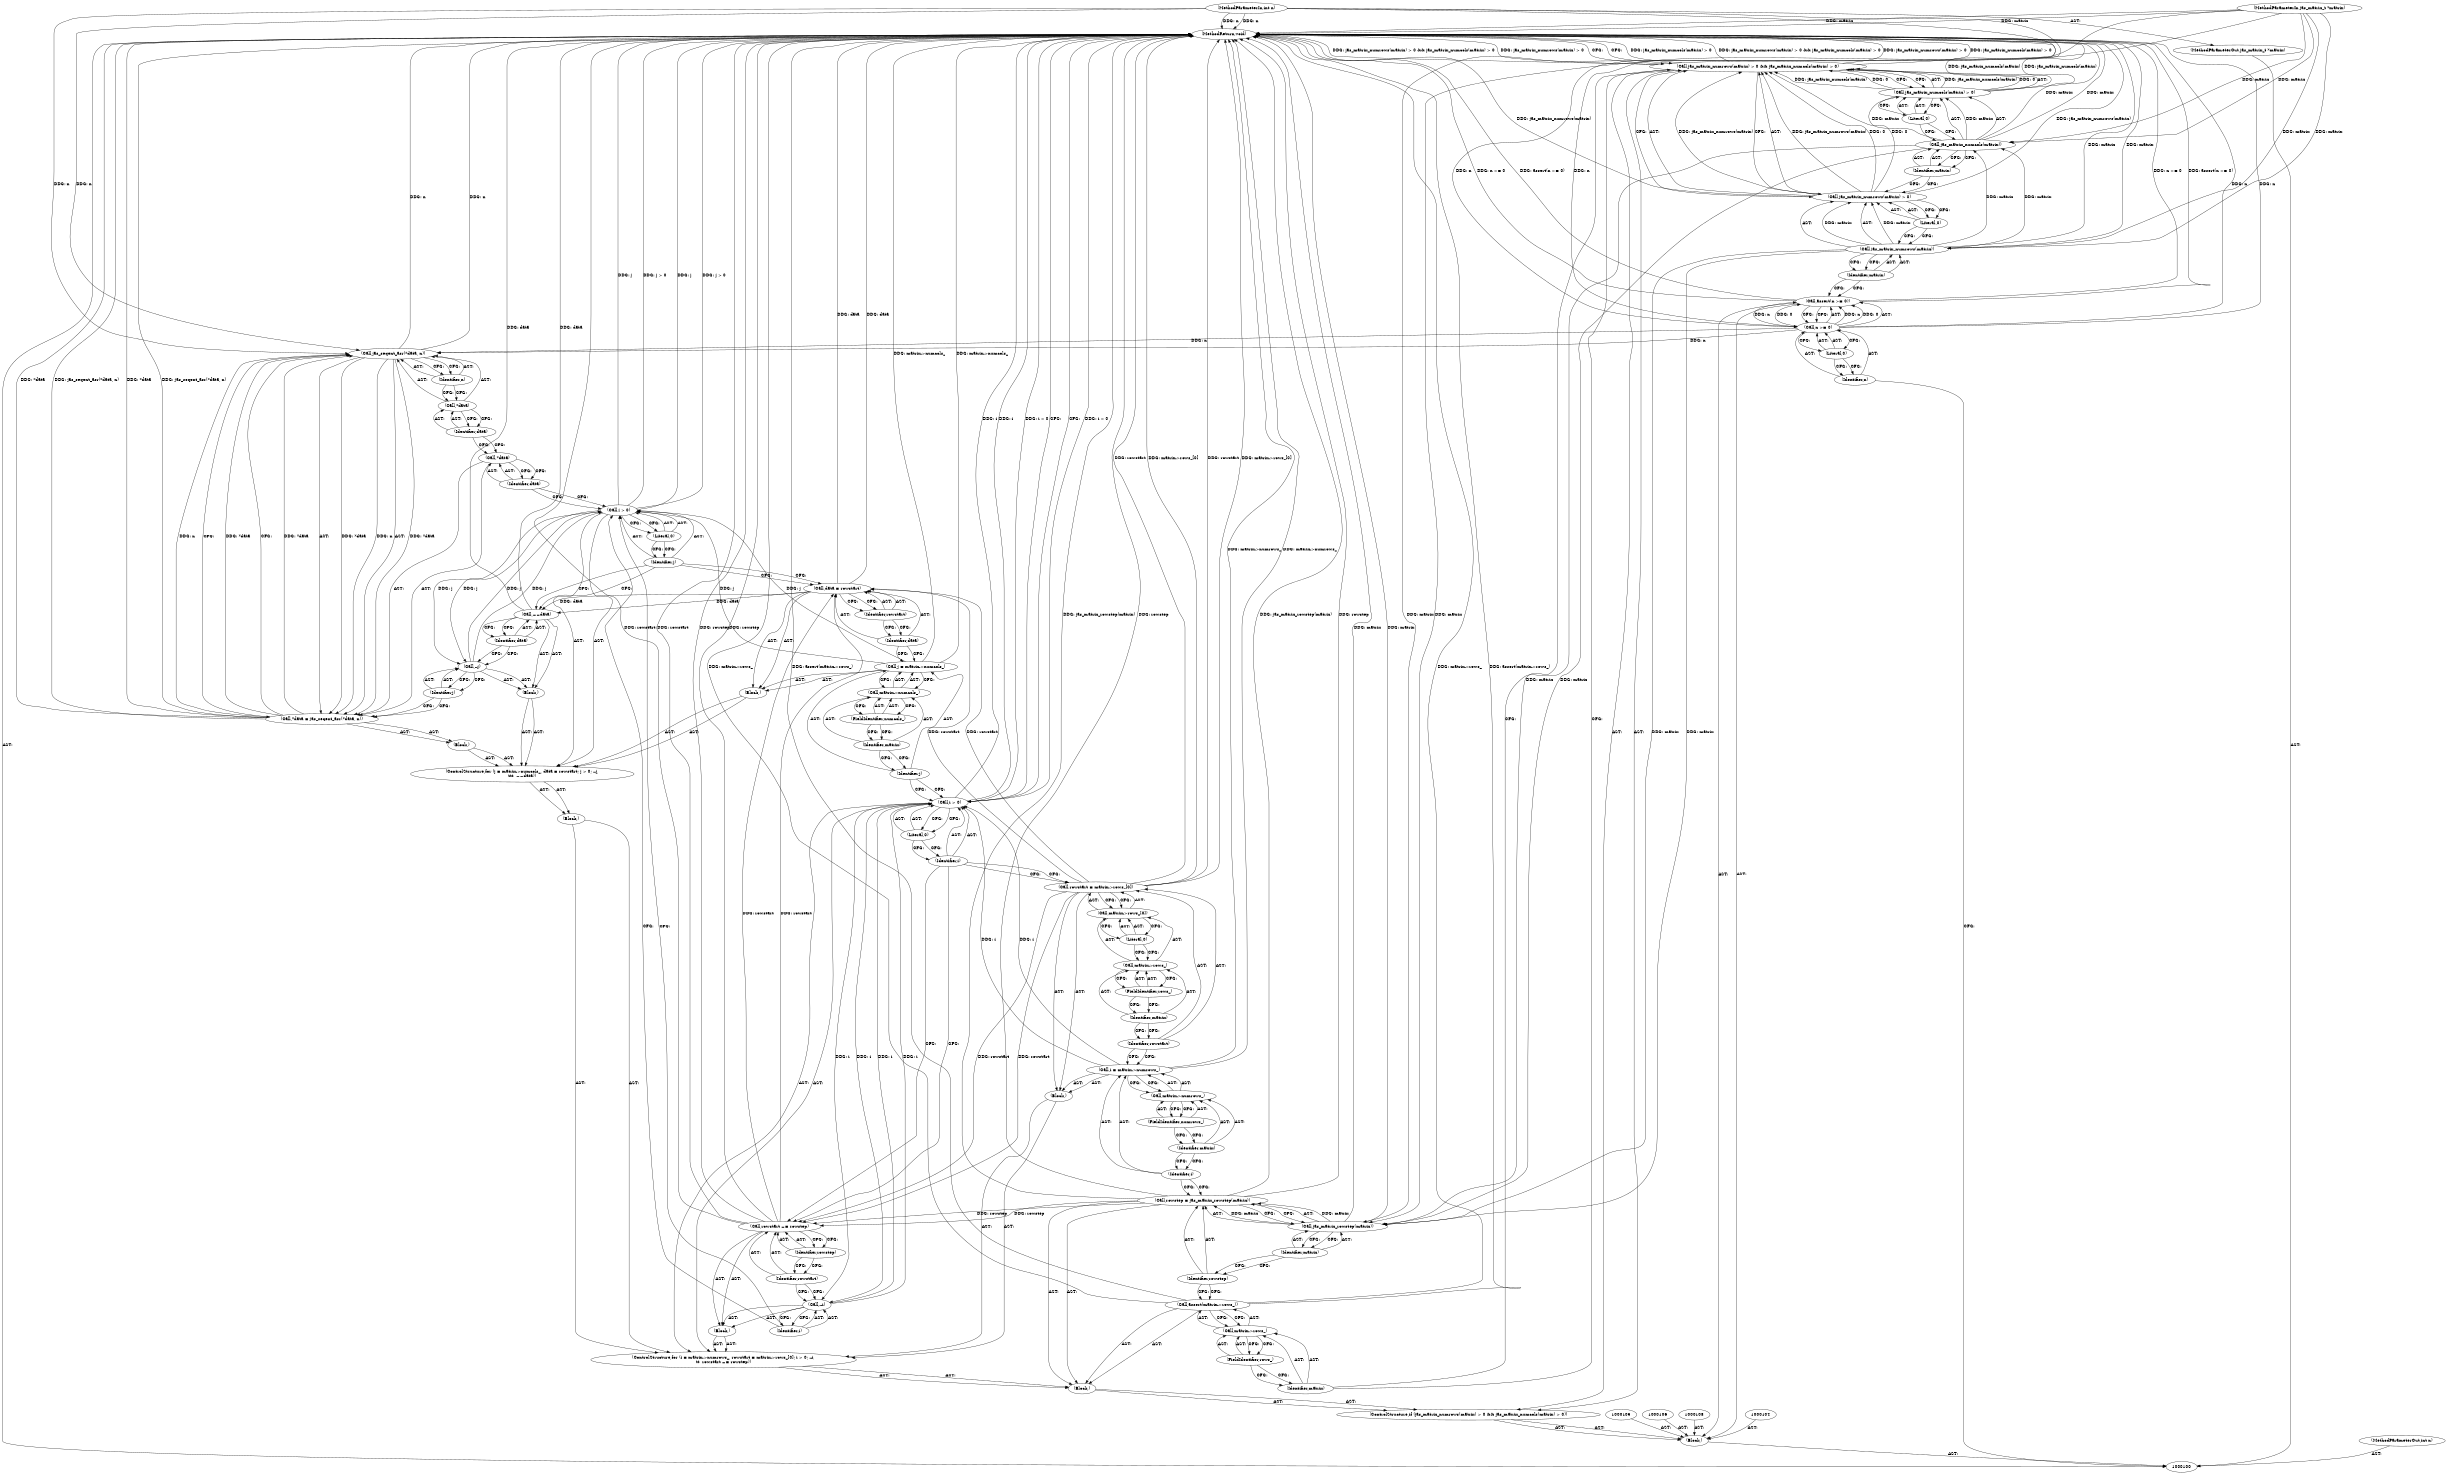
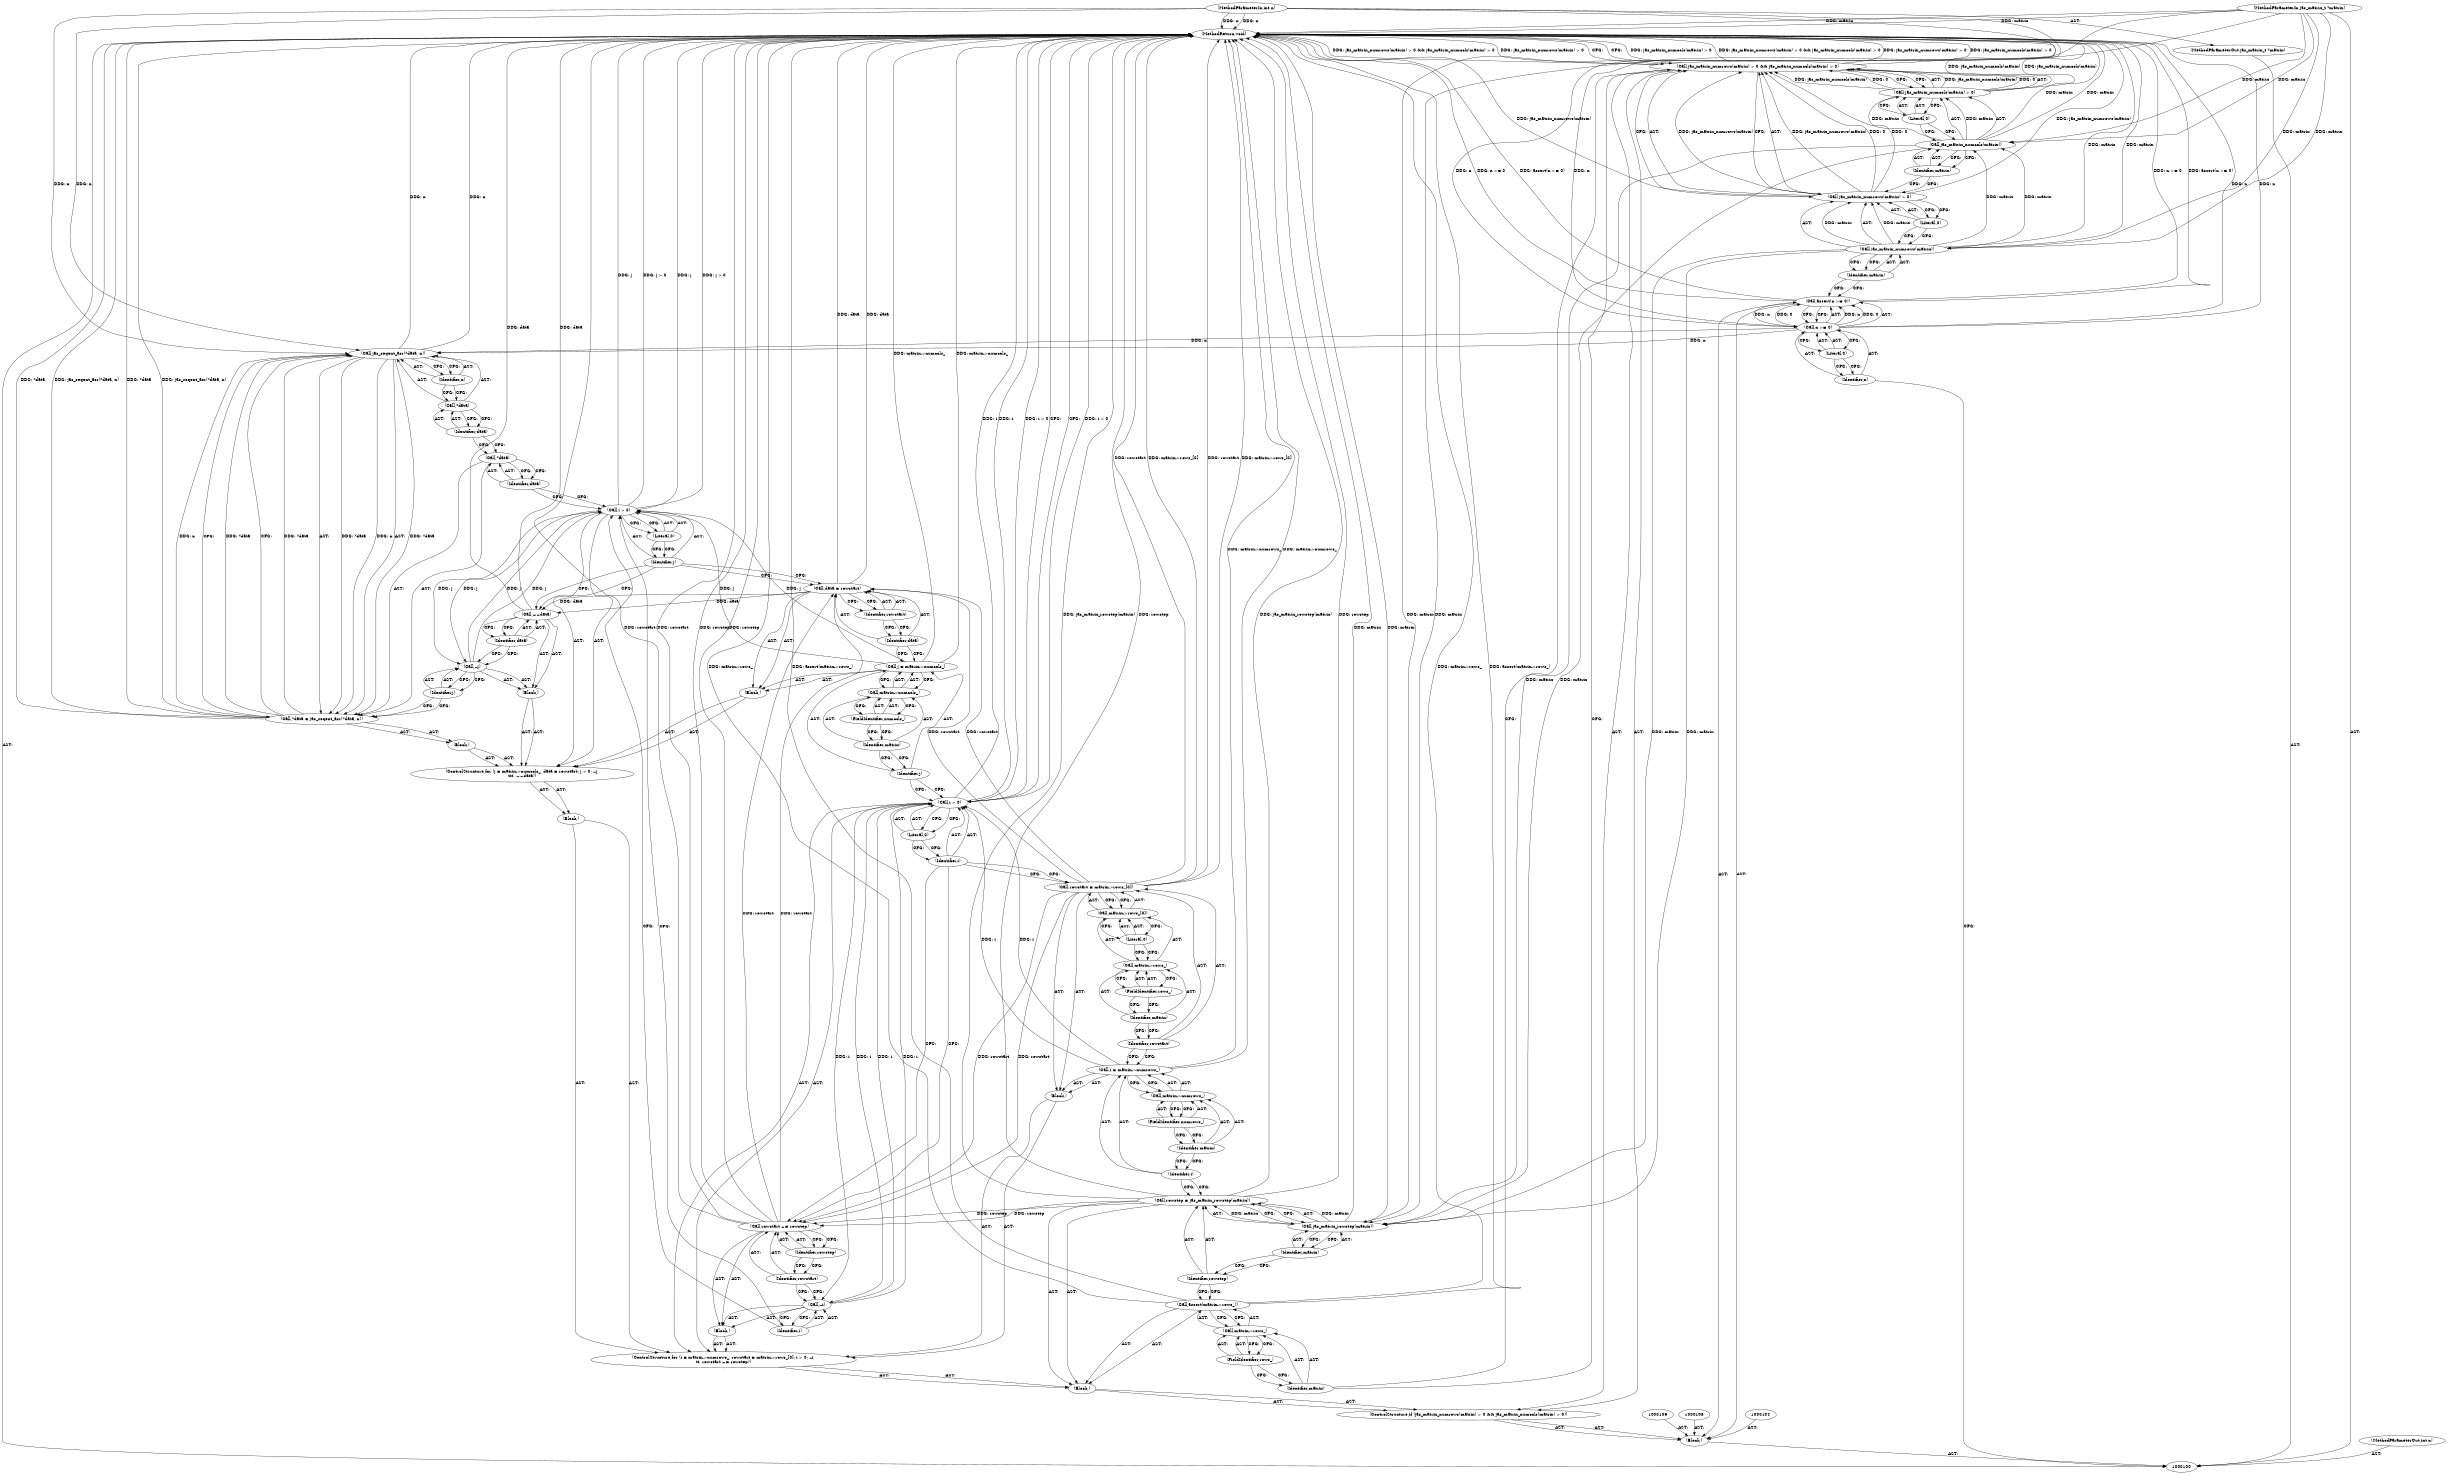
none -> (2351, 799)
(1621, 1415) -> none
